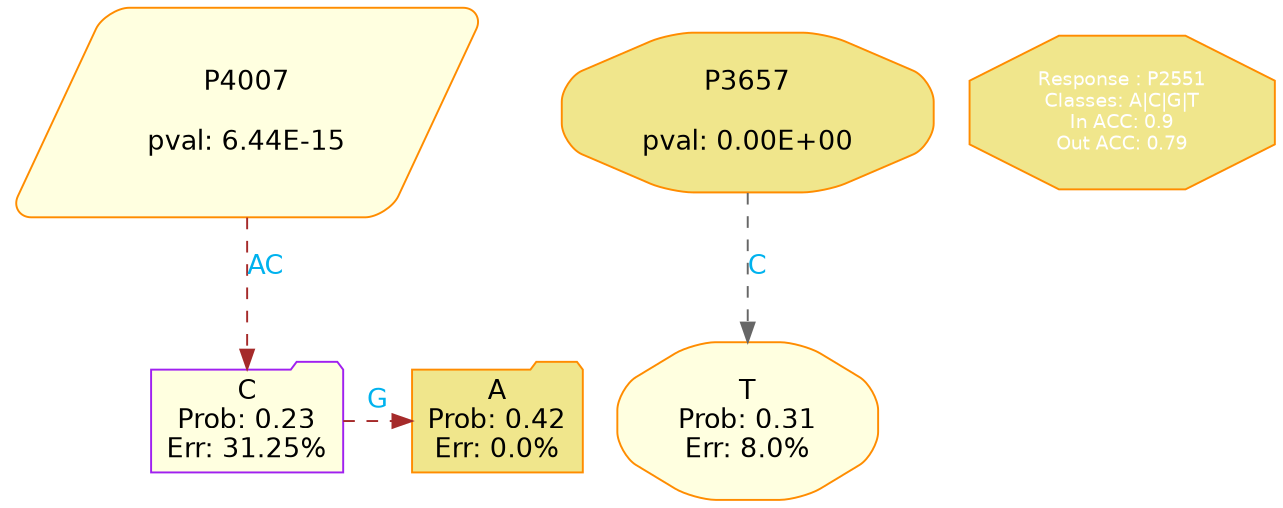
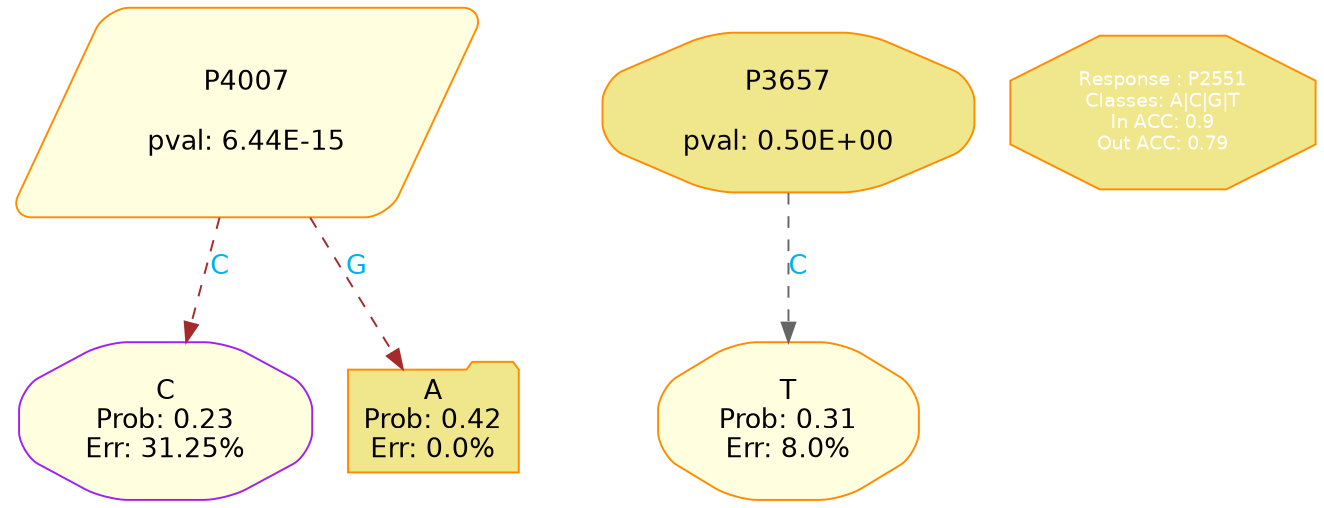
(748, 113) -> (788, 113)
(266, 267) -> (220, 267)
(247, 421) -> (166, 421)
(368, 421) -> (351, 285)
